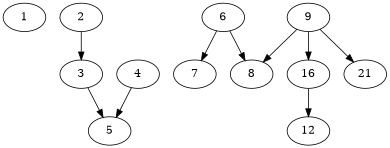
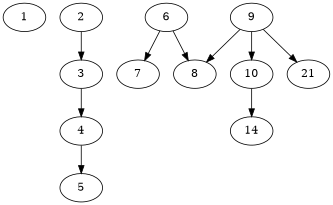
(308, 74) -> (252, 74)
(94, 99) -> (81, 99)
(308, 131) -> (252, 131)
